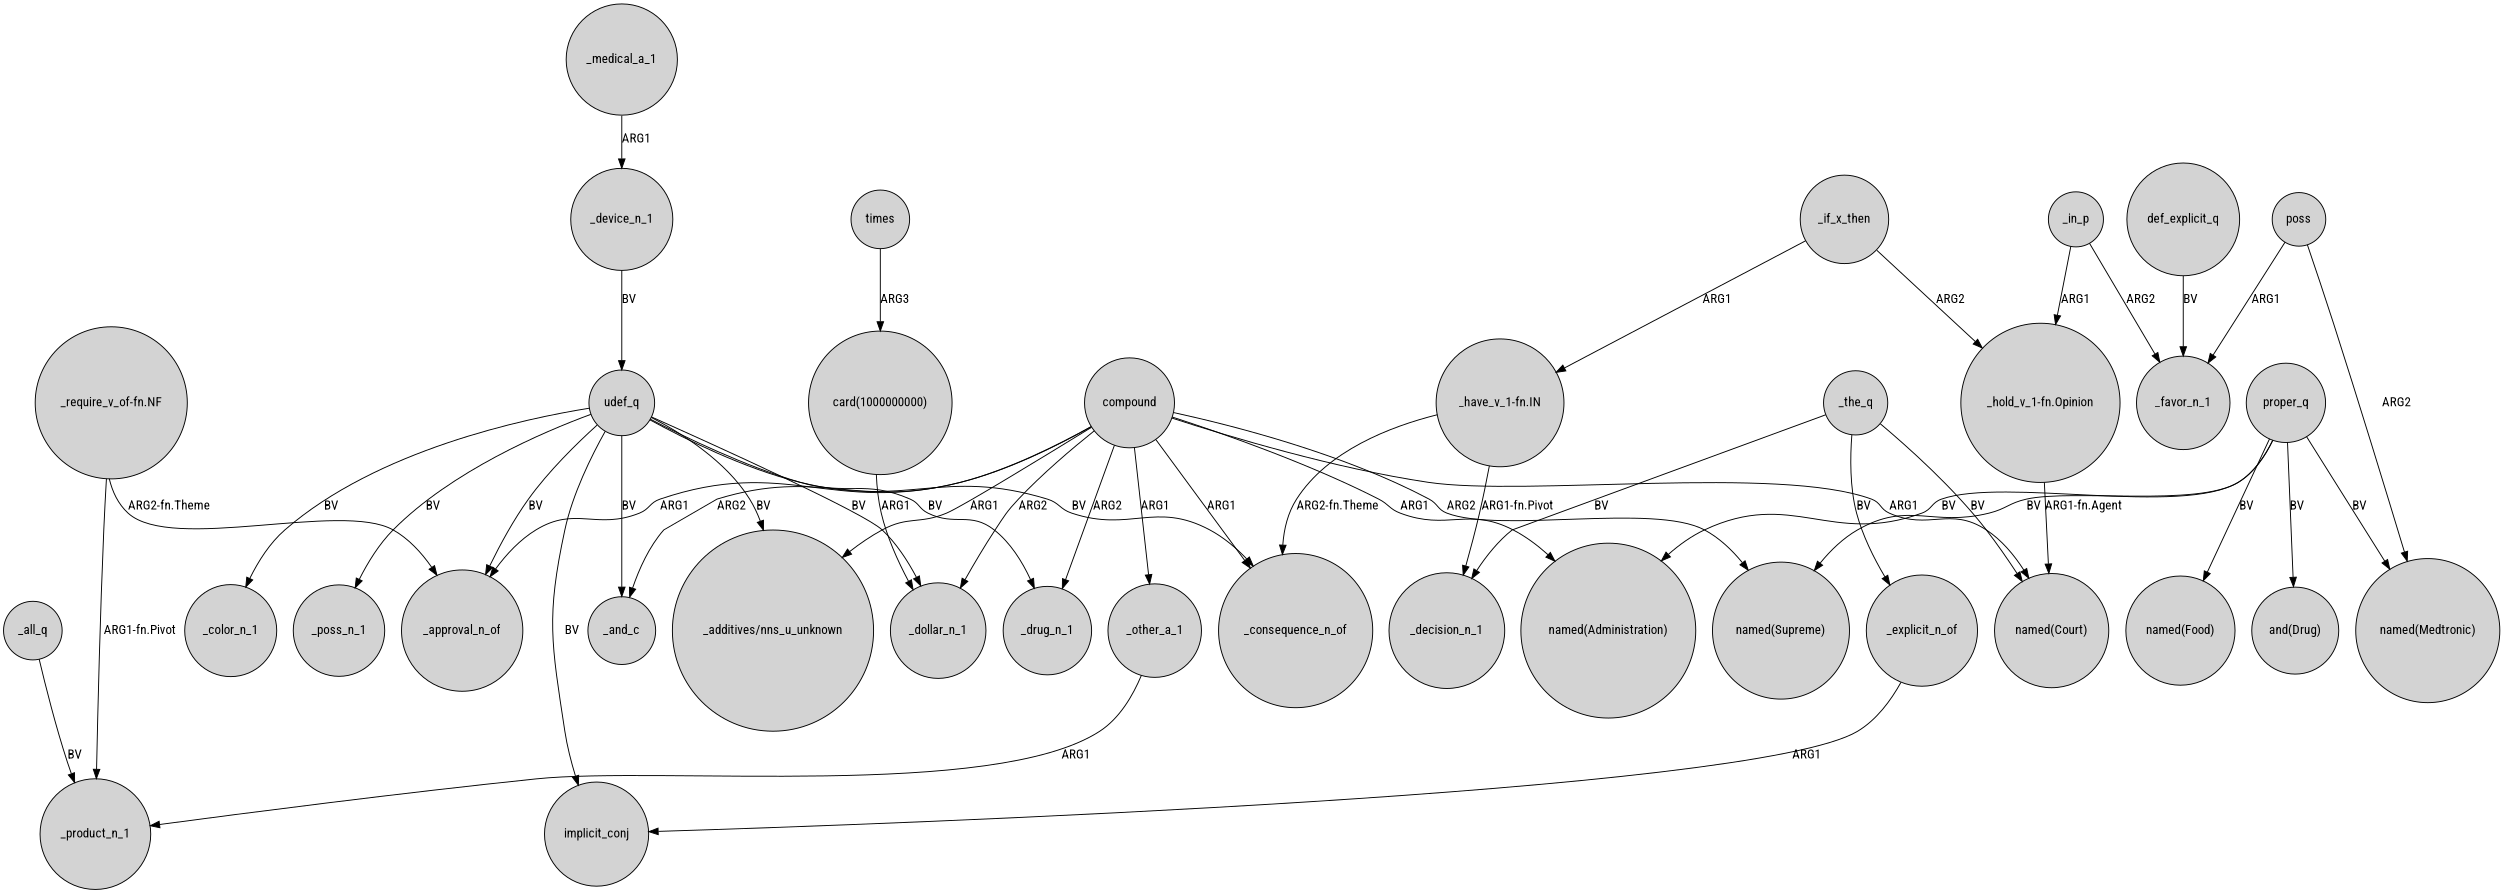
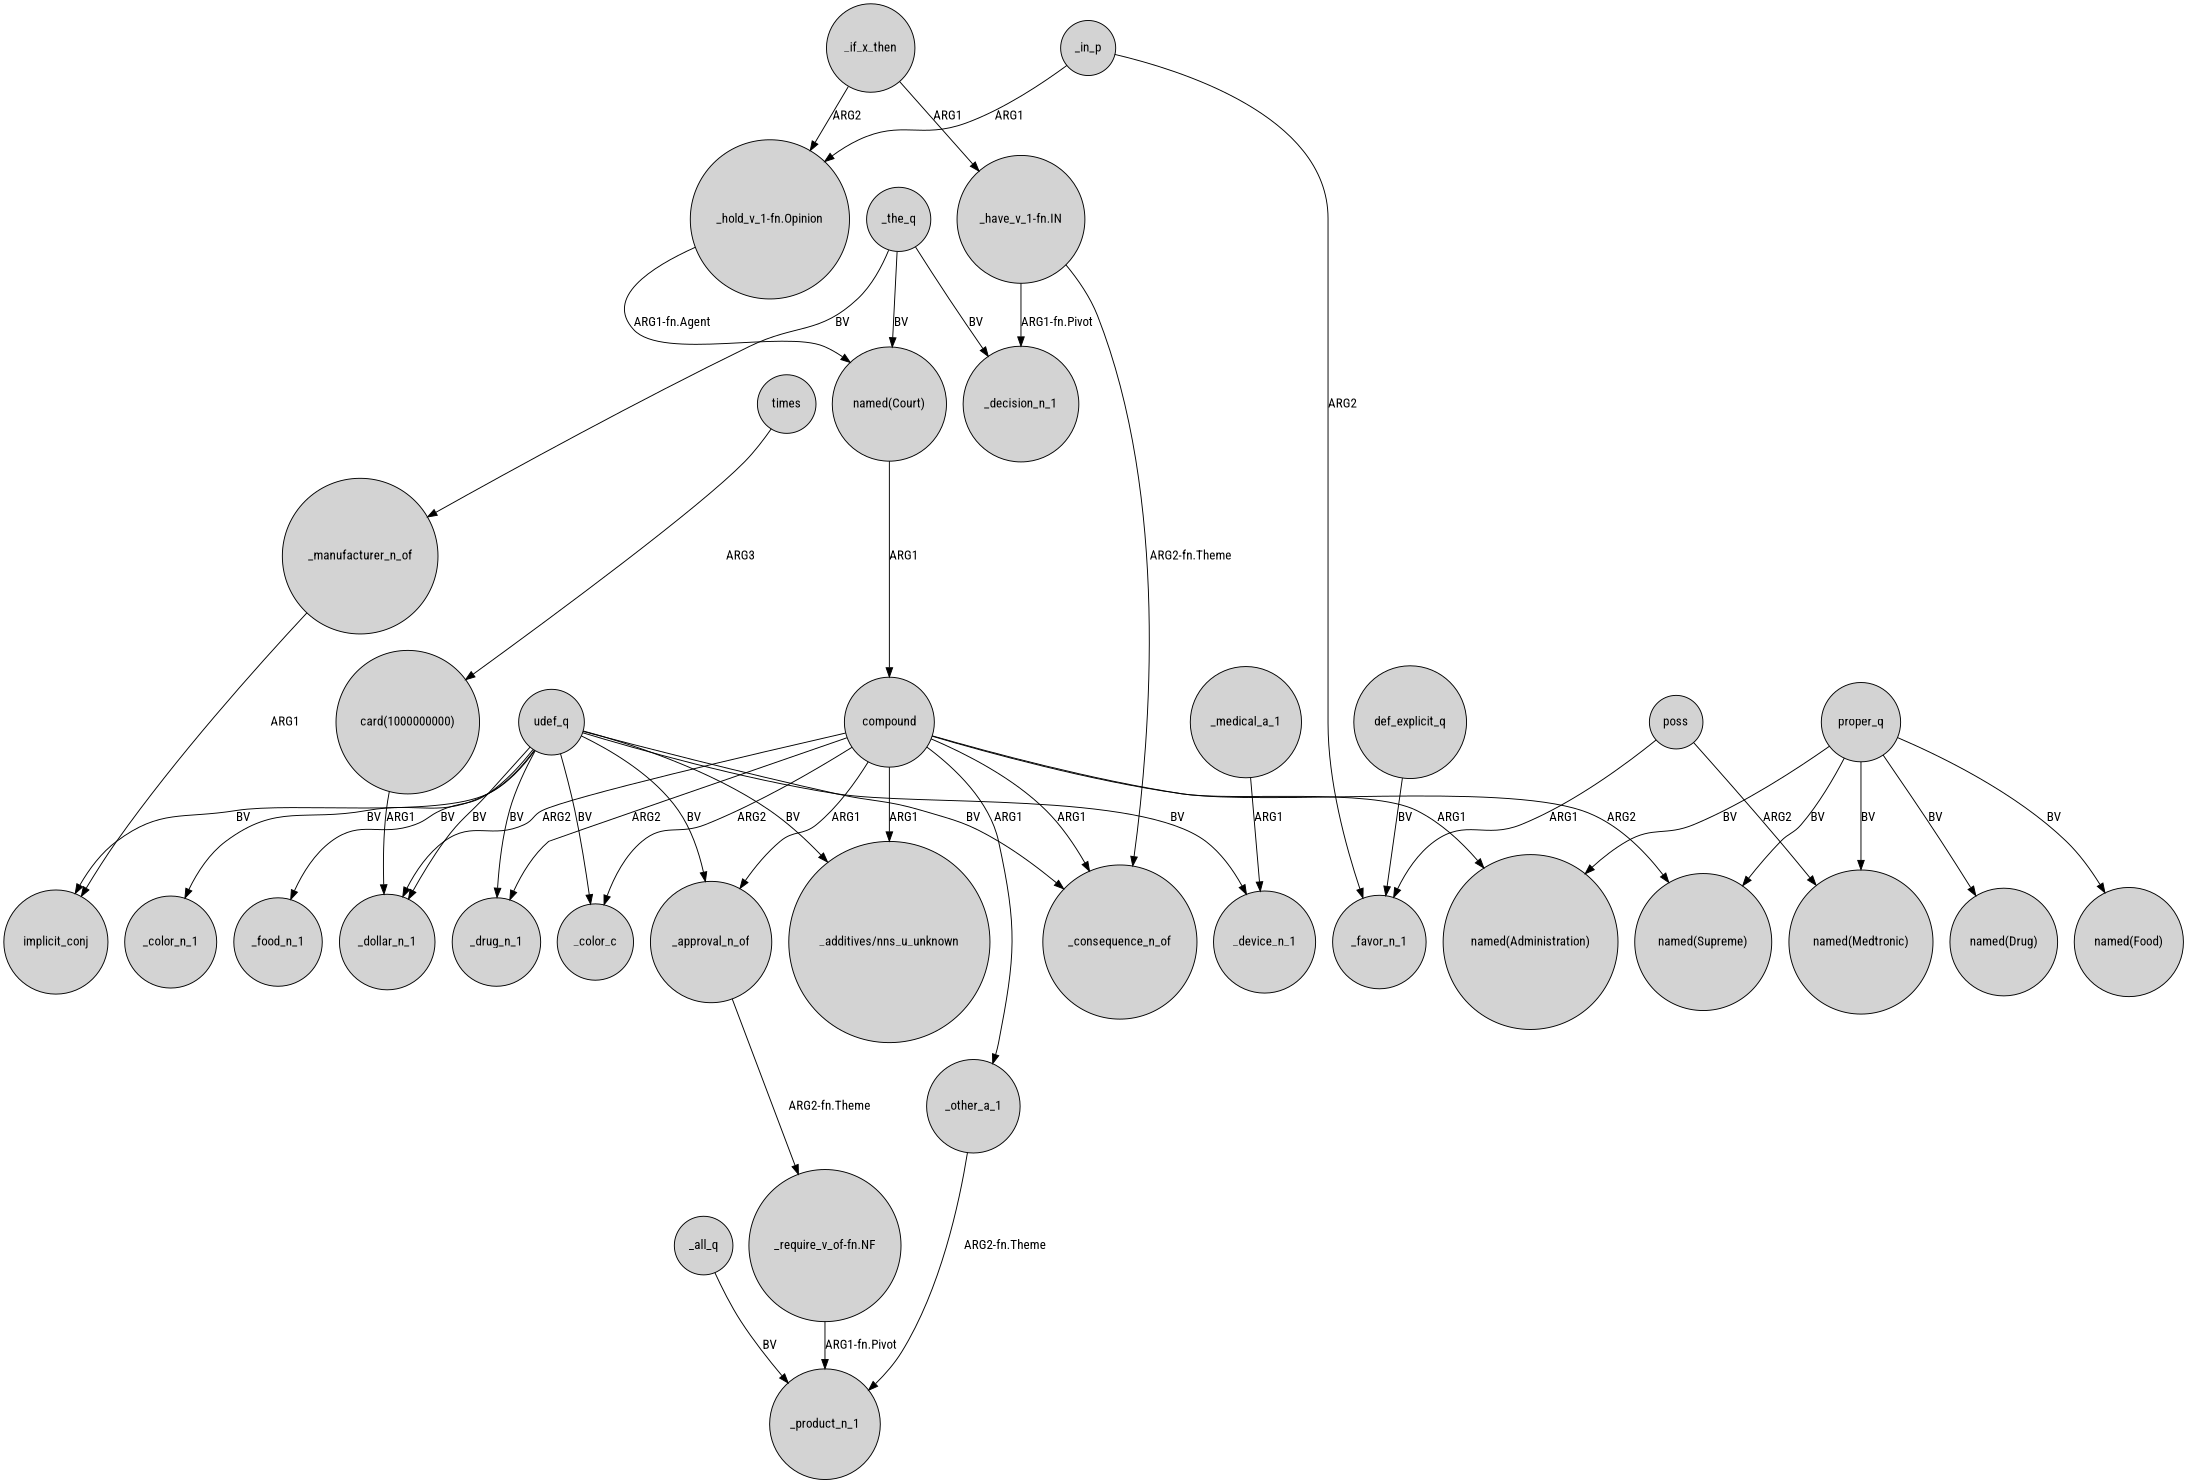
(622, 315) -> (922, 800)
(1608, 484) -> (889, 564)
(267, 525) -> (764, 1082)
(339, 631) -> (278, 942)
(622, 631) -> (595, 942)
(1922, 631) -> (360, 556)
(2295, 631) -> (2004, 942)
(1076, 755) -> (1005, 1246)
